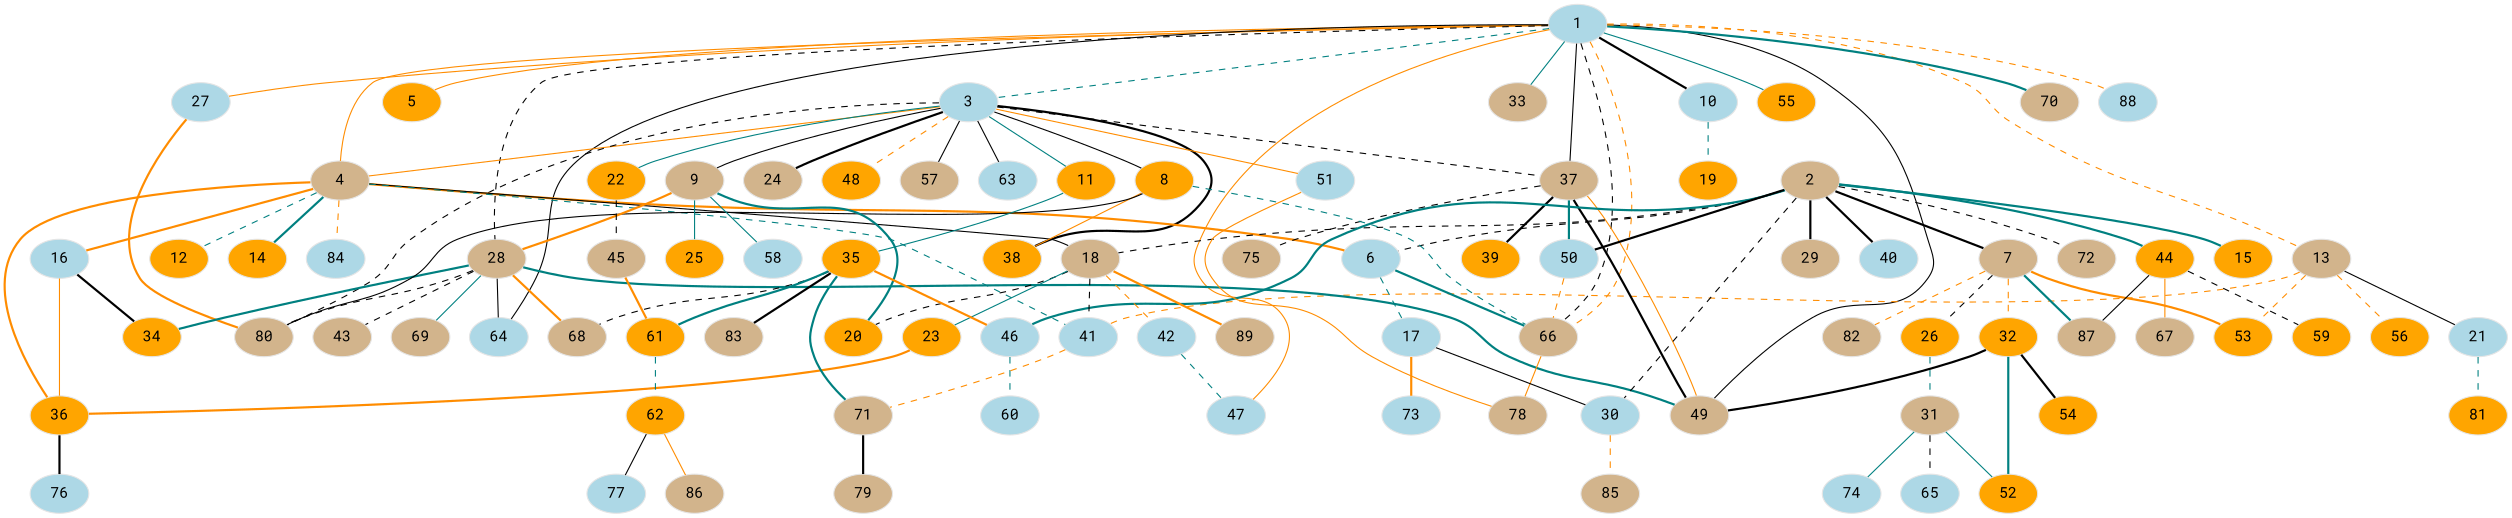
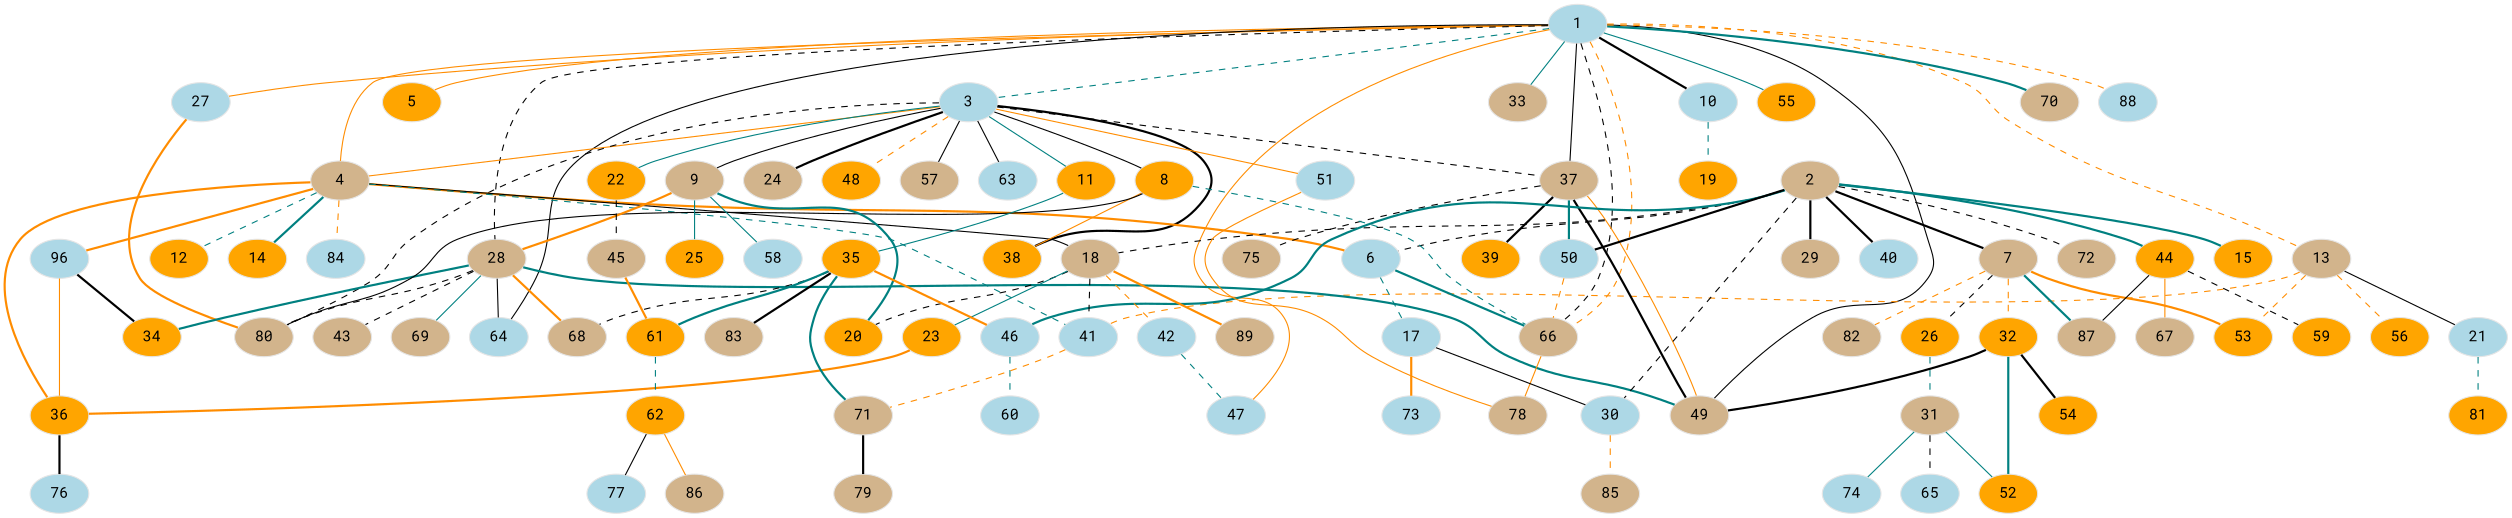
(59, 259) -> (59, 259)
